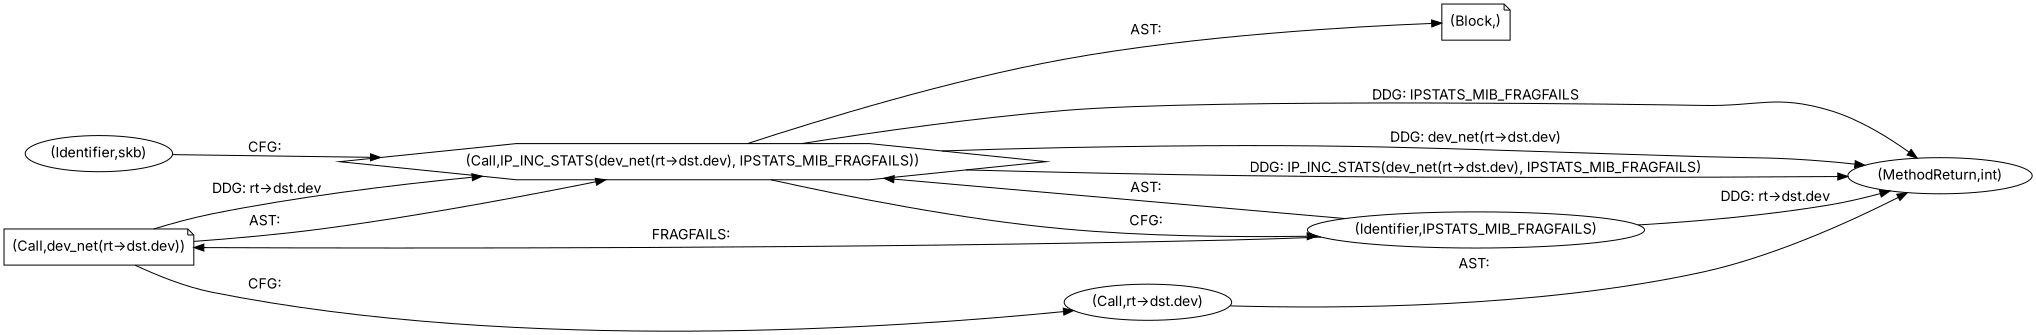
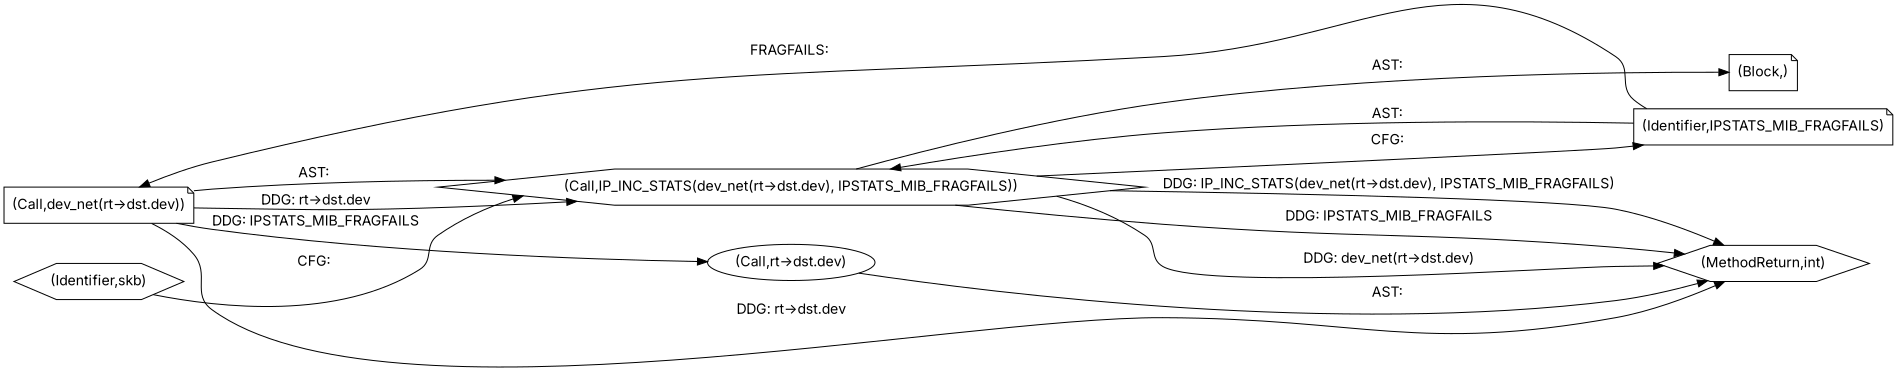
(99, 154) -> (99, 282)
(1940, 176) -> (1763, 263)
(1760, 215) -> (906, 338)
(1476, 230) -> (1763, 127)
(267, 285) -> (316, 222)
